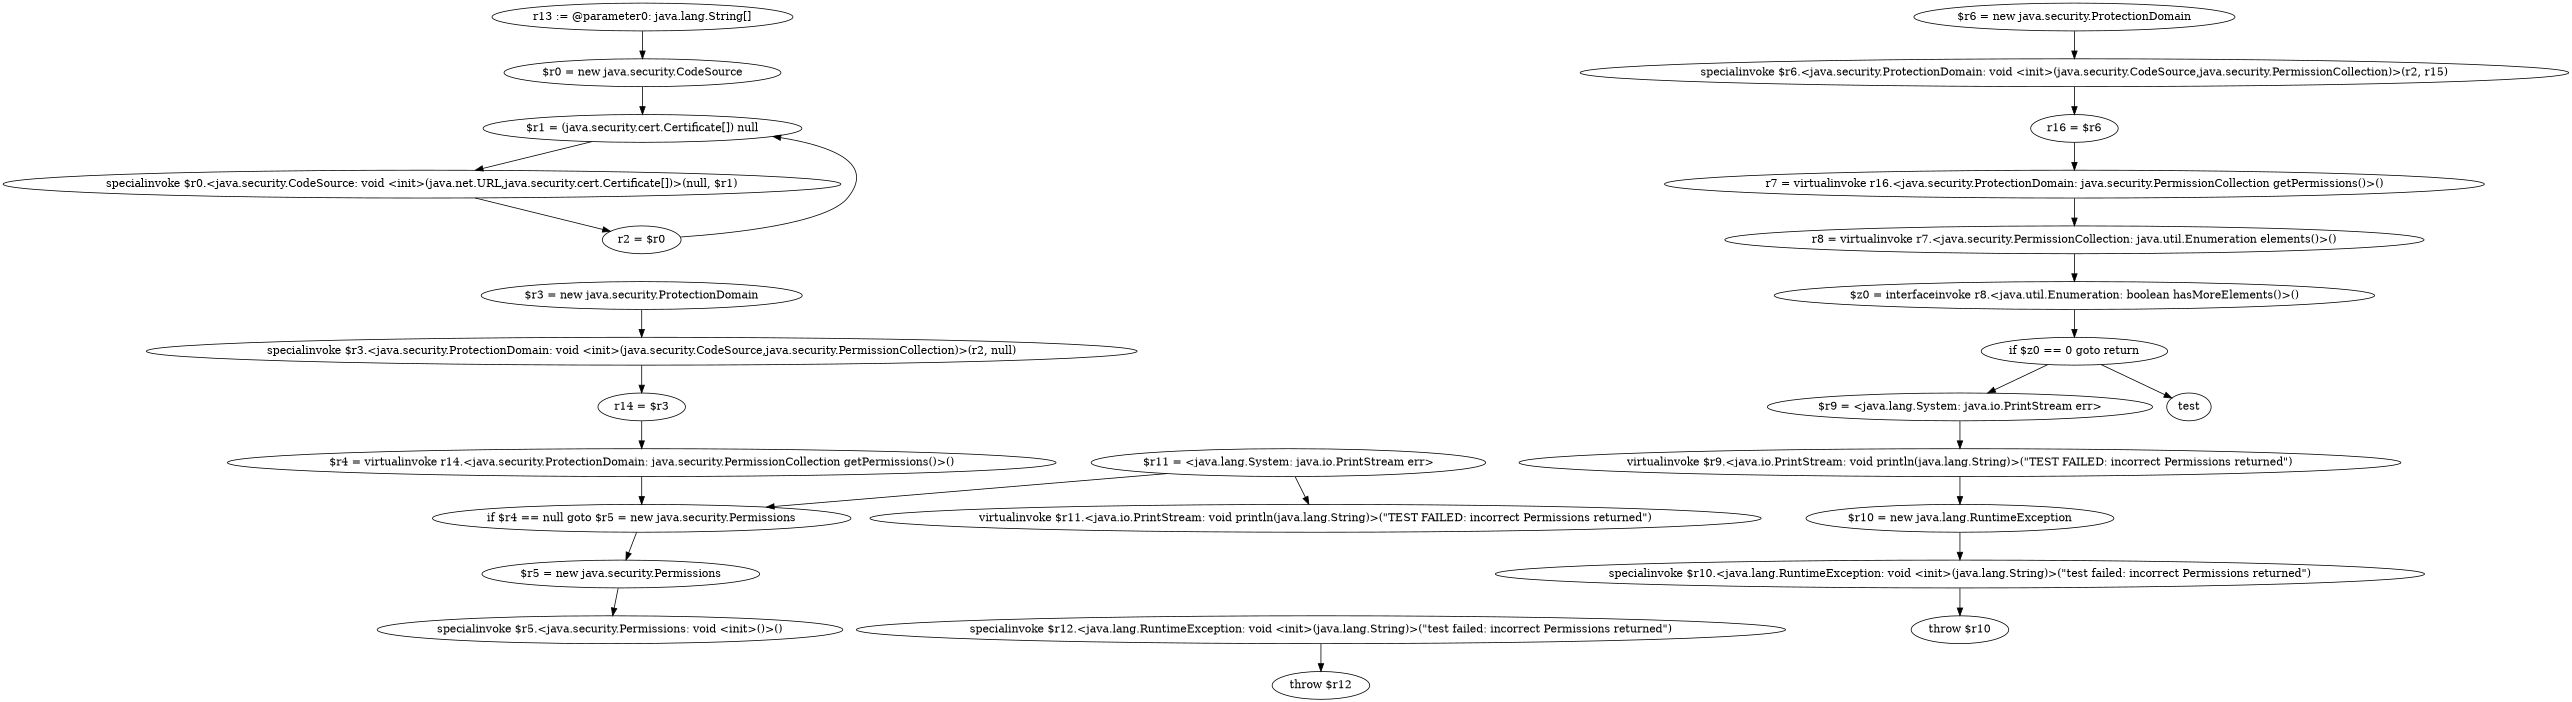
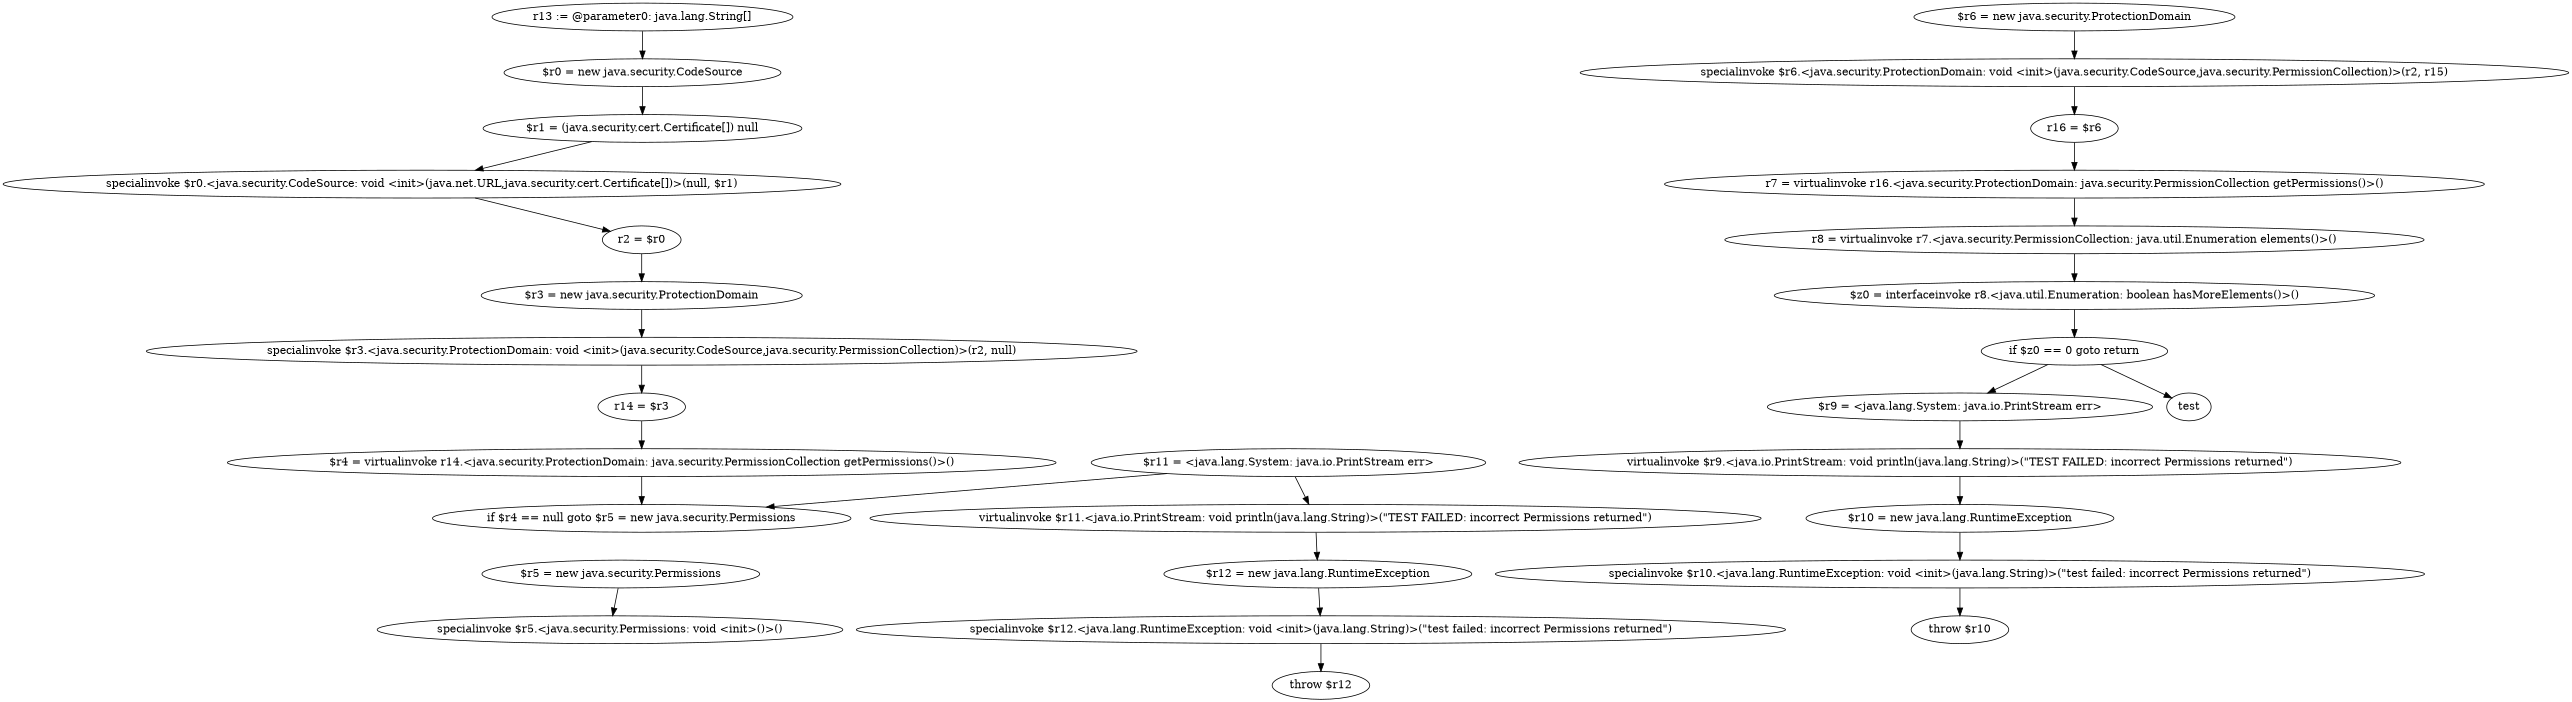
(822, 214) -> (642, 264)
(633, 543) -> none
none -> (1318, 574)
